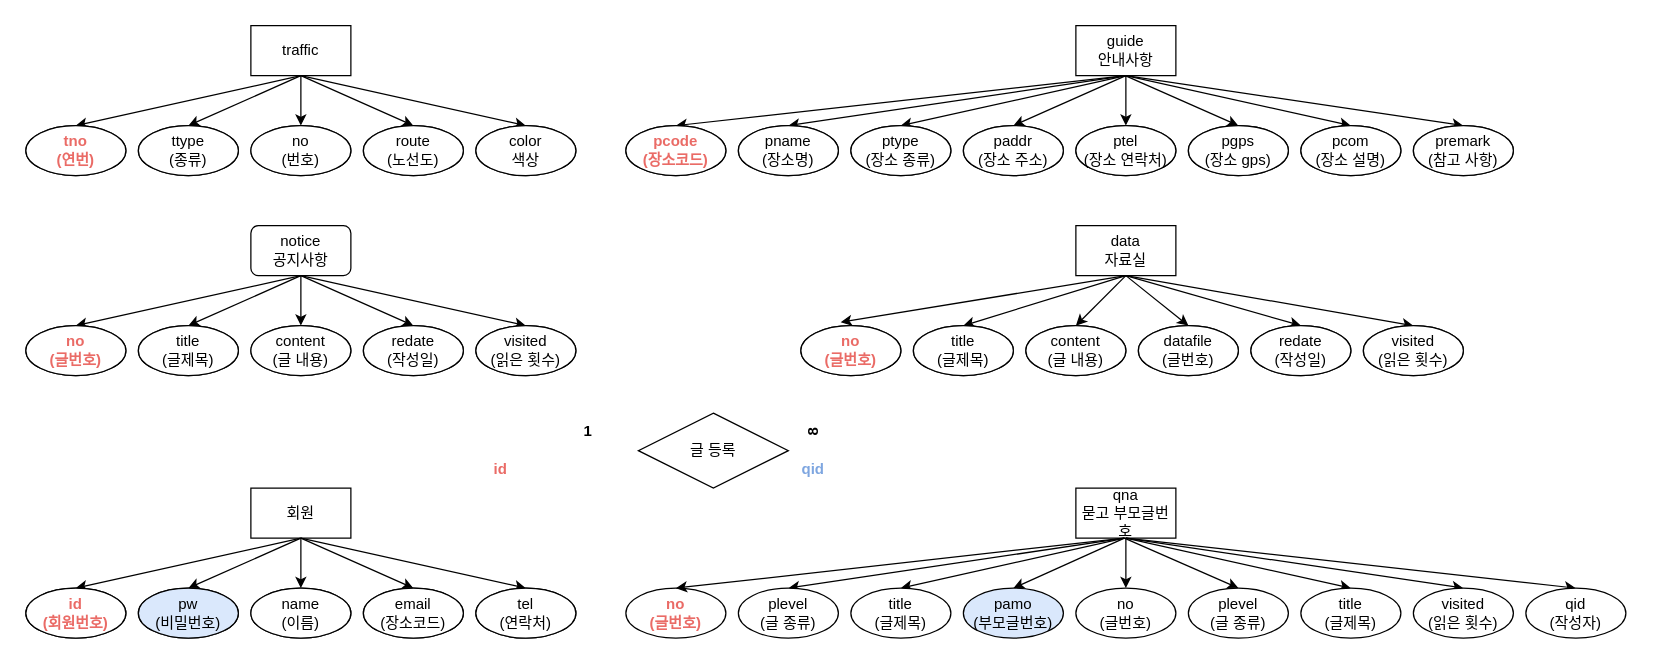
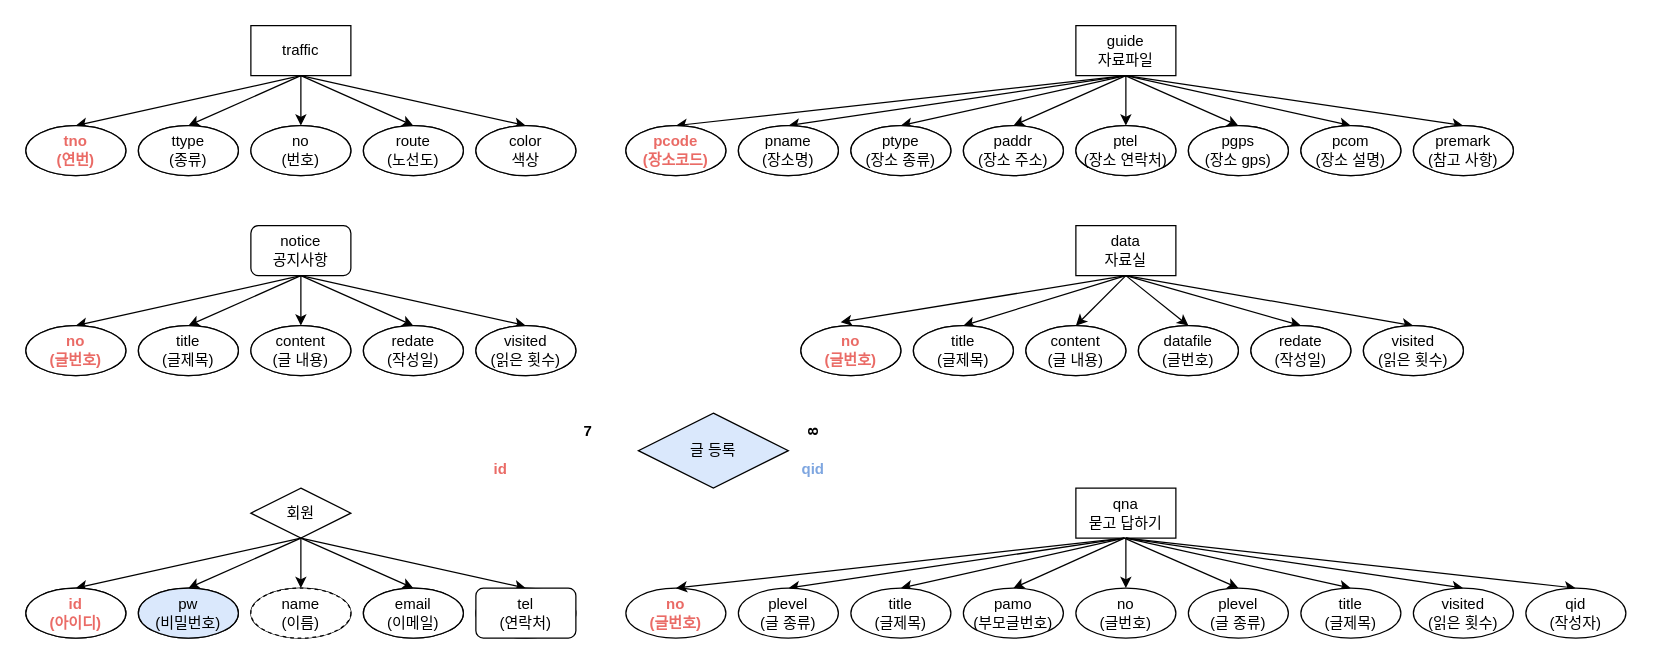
(1126, 51) -> (1126, 51)
(588, 432) -> (588, 432)
(713, 451) -> (713, 451)
(301, 513) -> (301, 513)
(1126, 513) -> (1126, 513)
(76, 613) -> (76, 613)
(301, 613) -> (301, 613)
(413, 613) -> (413, 613)
(526, 613) -> (526, 613)
(1013, 613) -> (1013, 613)
